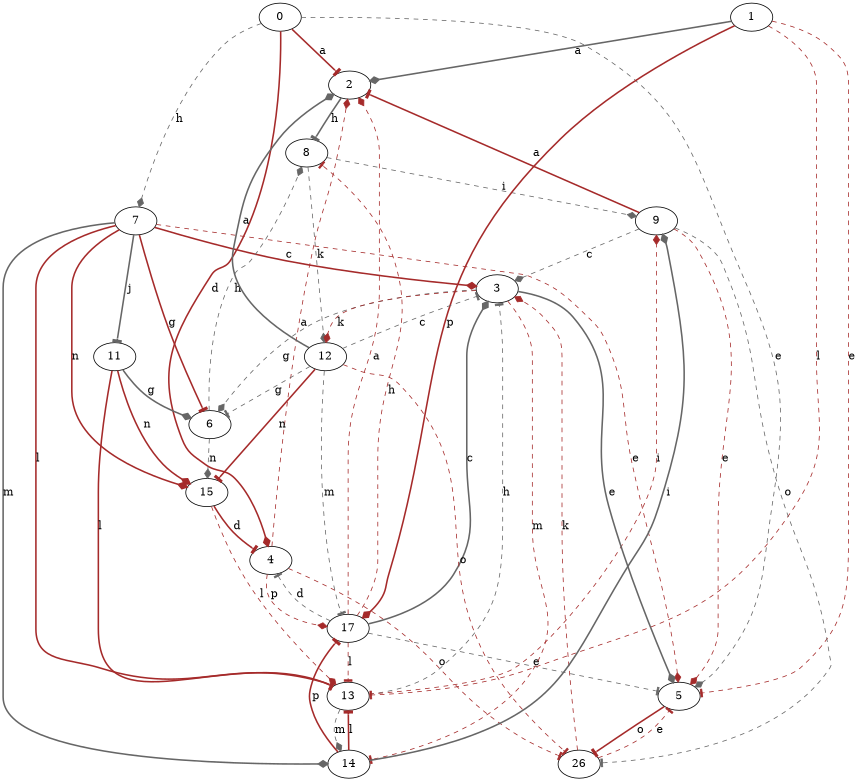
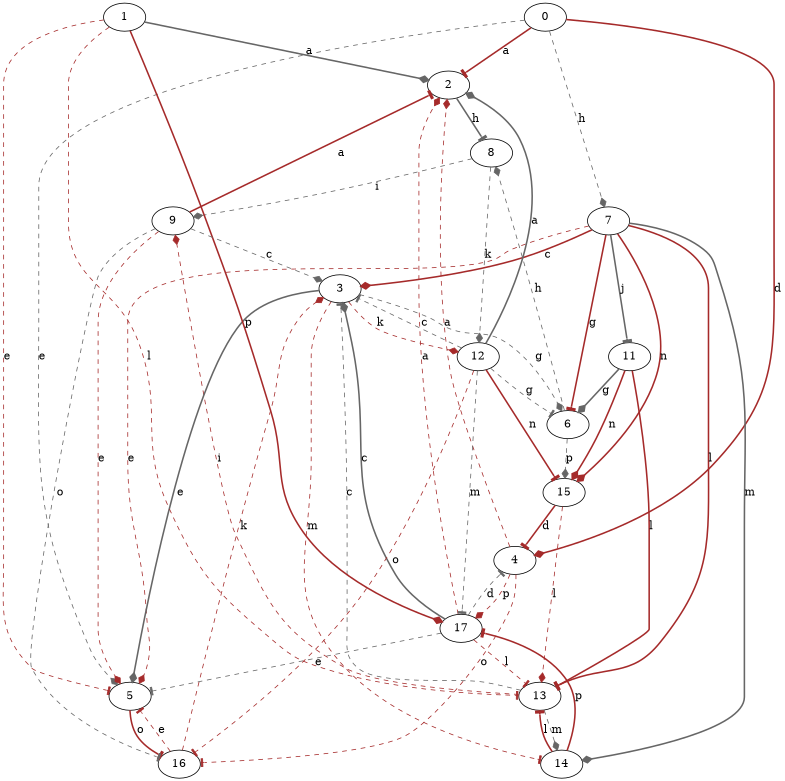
(386, 392) -> none
(213, 459) -> (570, 459)
(507, 493) -> (349, 493)
(617, 584) -> none
(579, 764) -> (179, 764)
